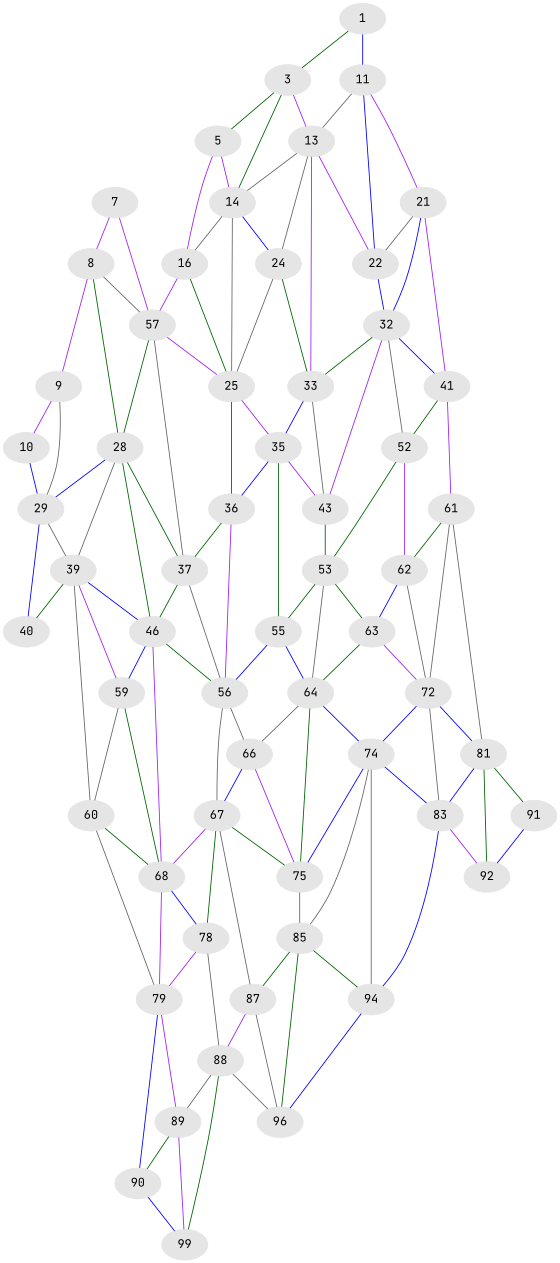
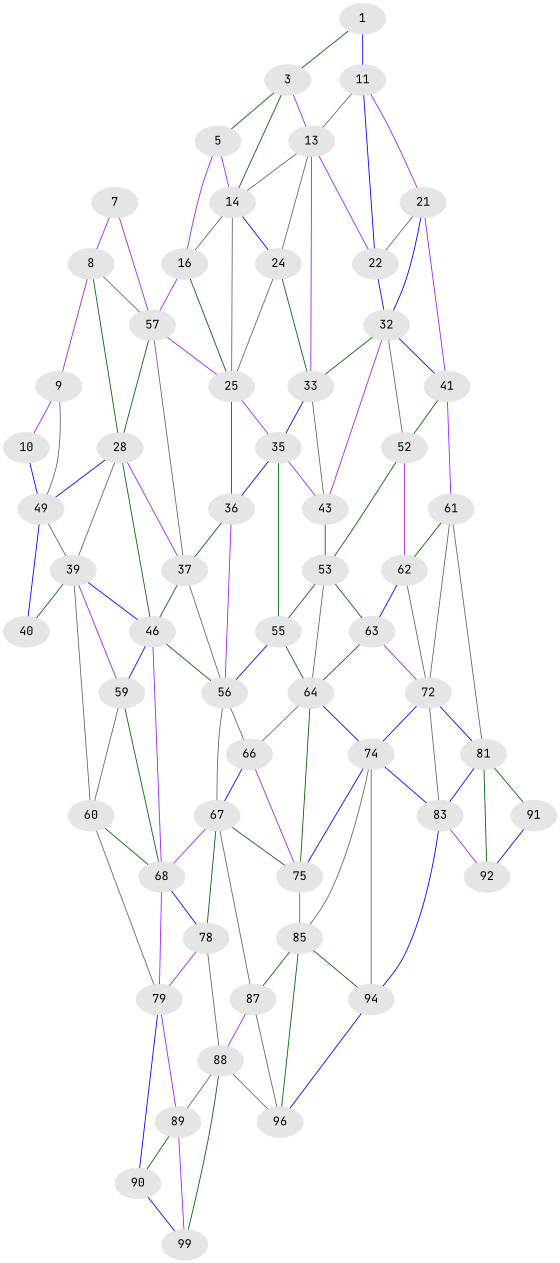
(41, 509) -> (41, 509)
(152, 509) -> (152, 509)
(295, 662) -> (295, 662)
